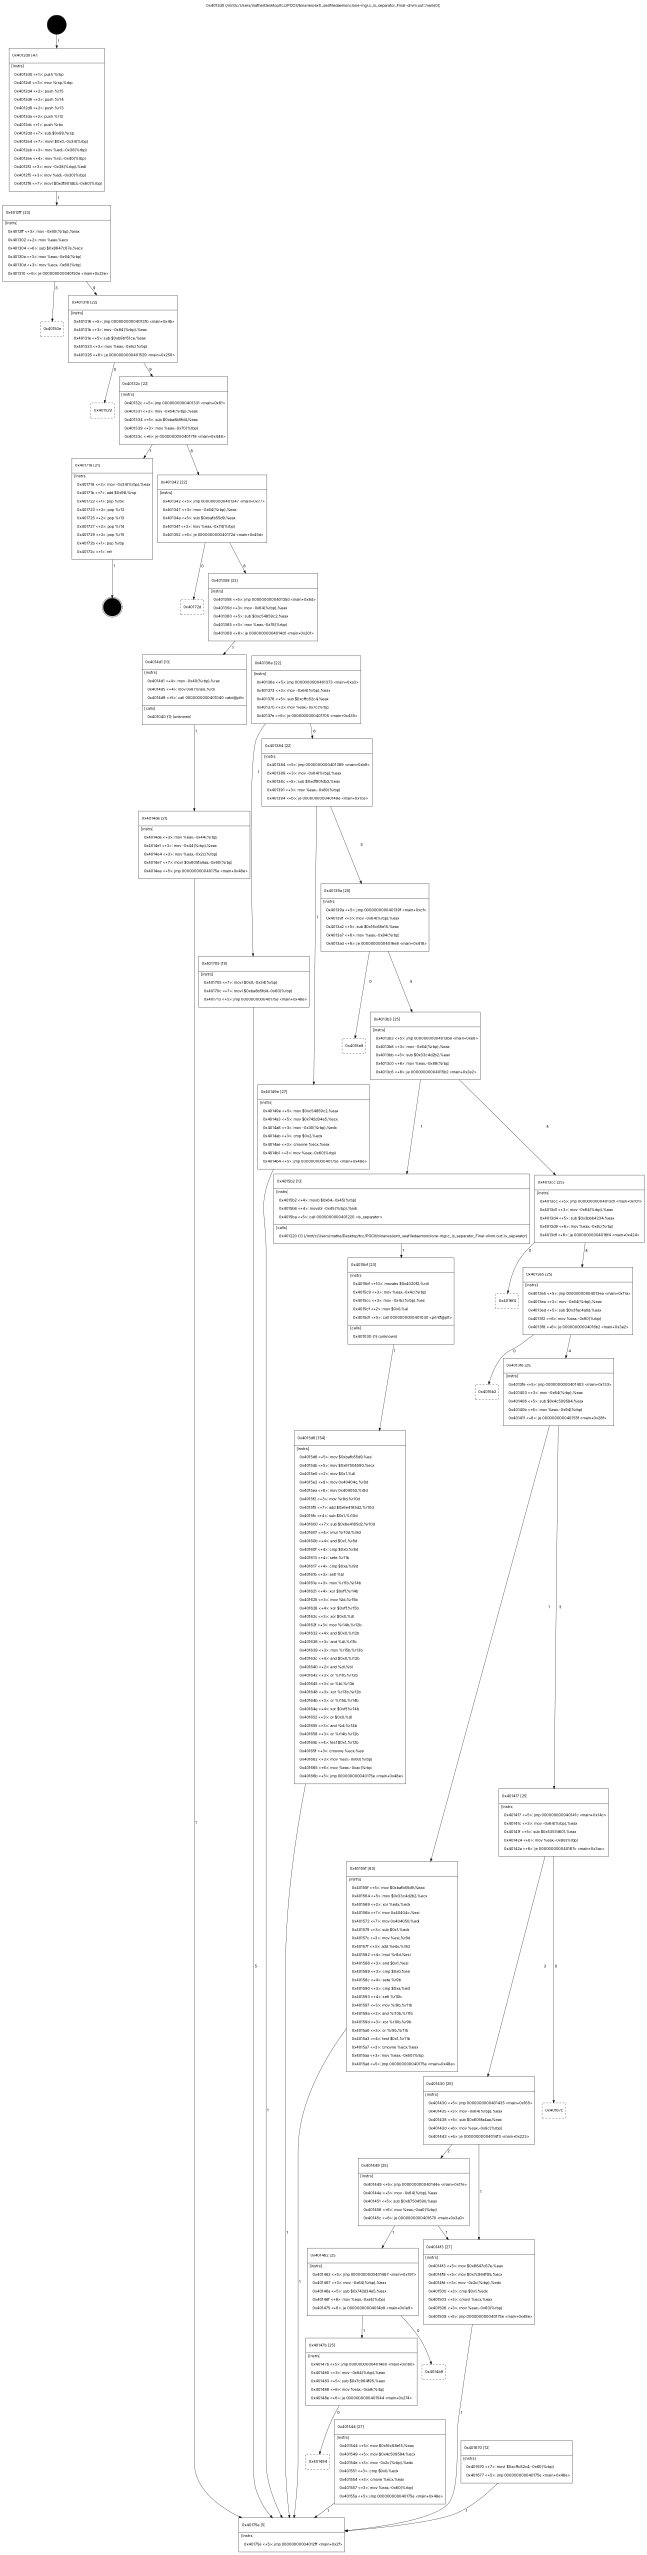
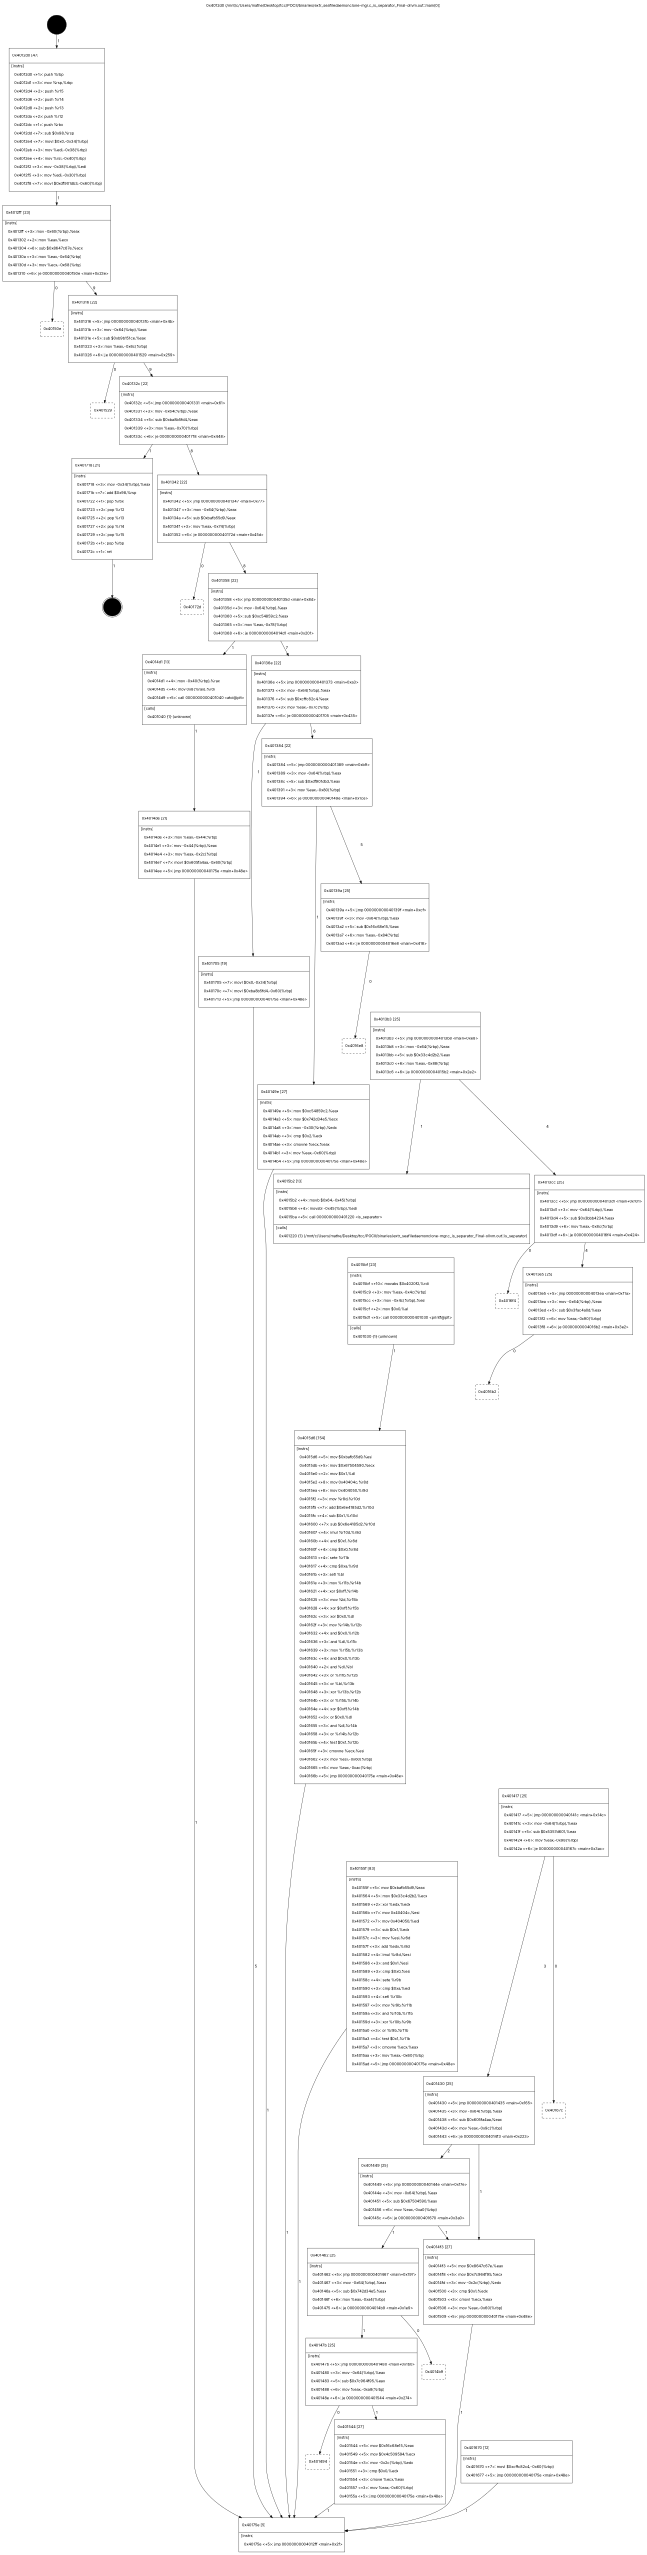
(56, 288) -> (56, 288)
none -> (284, 647)
(400, 980) -> none
(401, 1249) -> none
(559, 1392) -> none
none -> (374, 2411)
